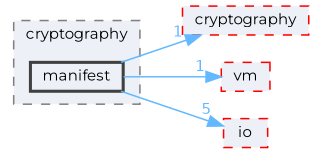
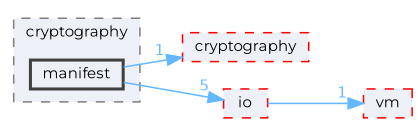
(165, 77) -> (308, 103)
